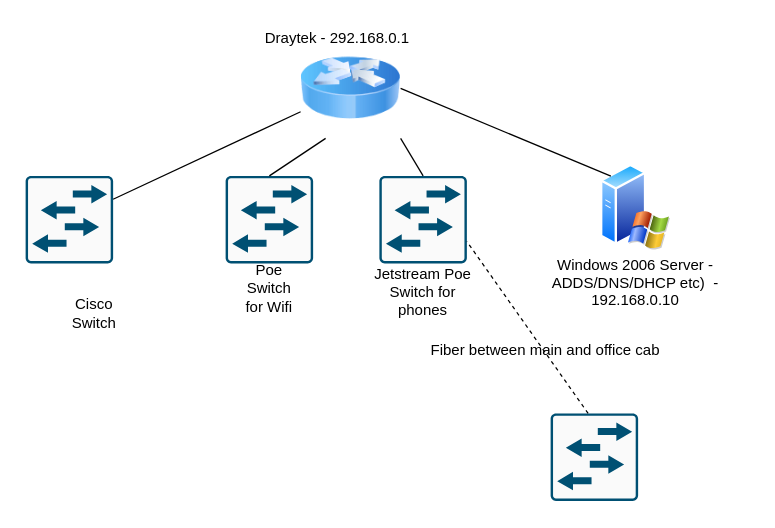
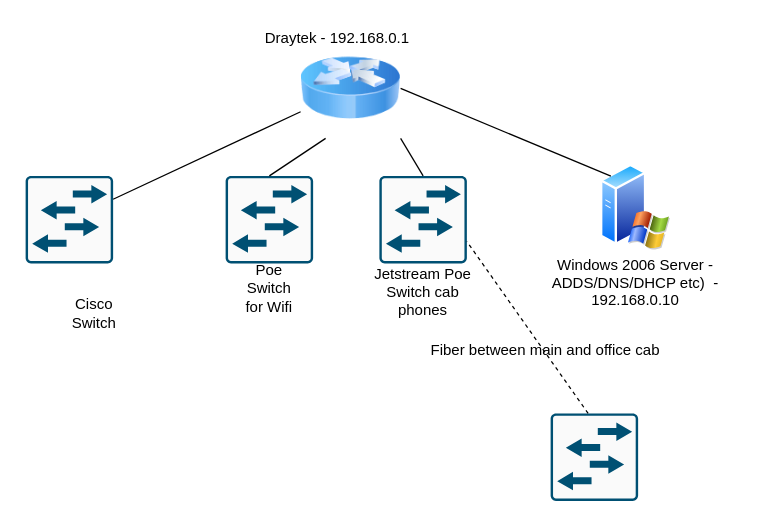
(338, 38) -> (338, 38)
(423, 301) -> (423, 301)
